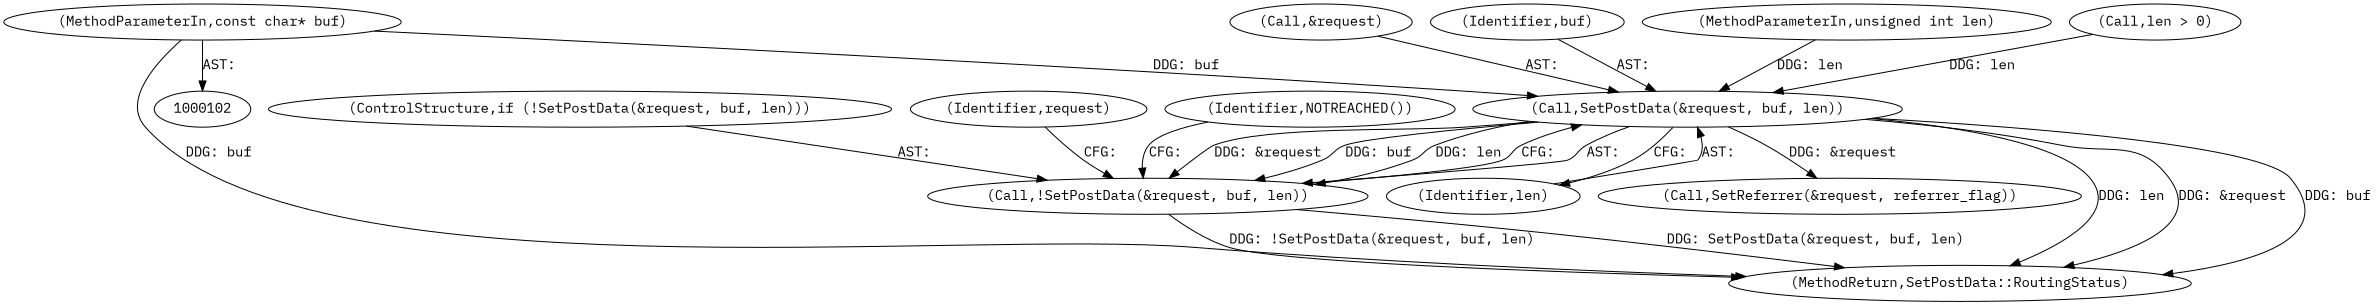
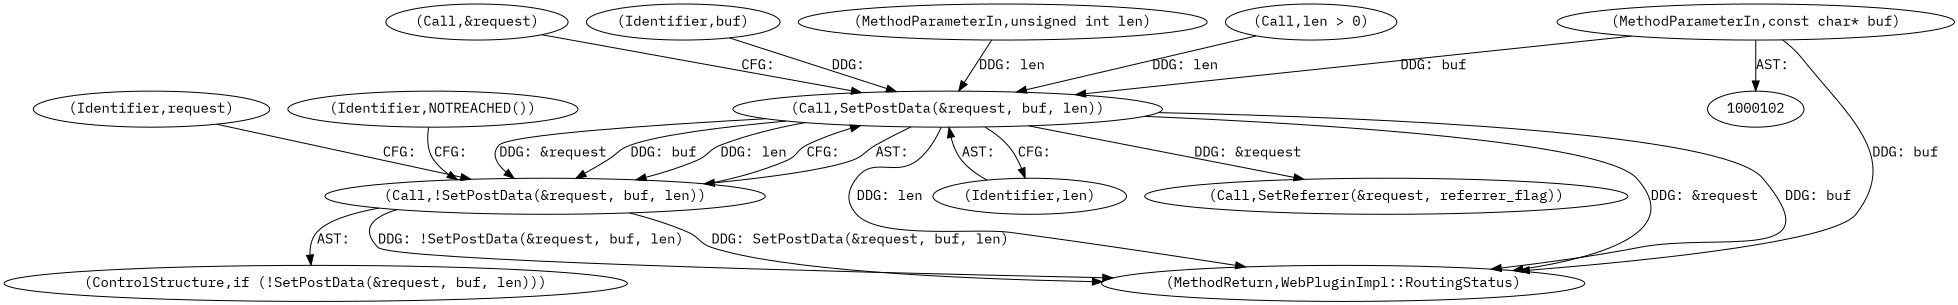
(1546, 66) -> (762, 66)
(1637, 66) -> (853, 66)
(862, 152) -> (335, 220)
(1960, 283) -> (1343, 283)
